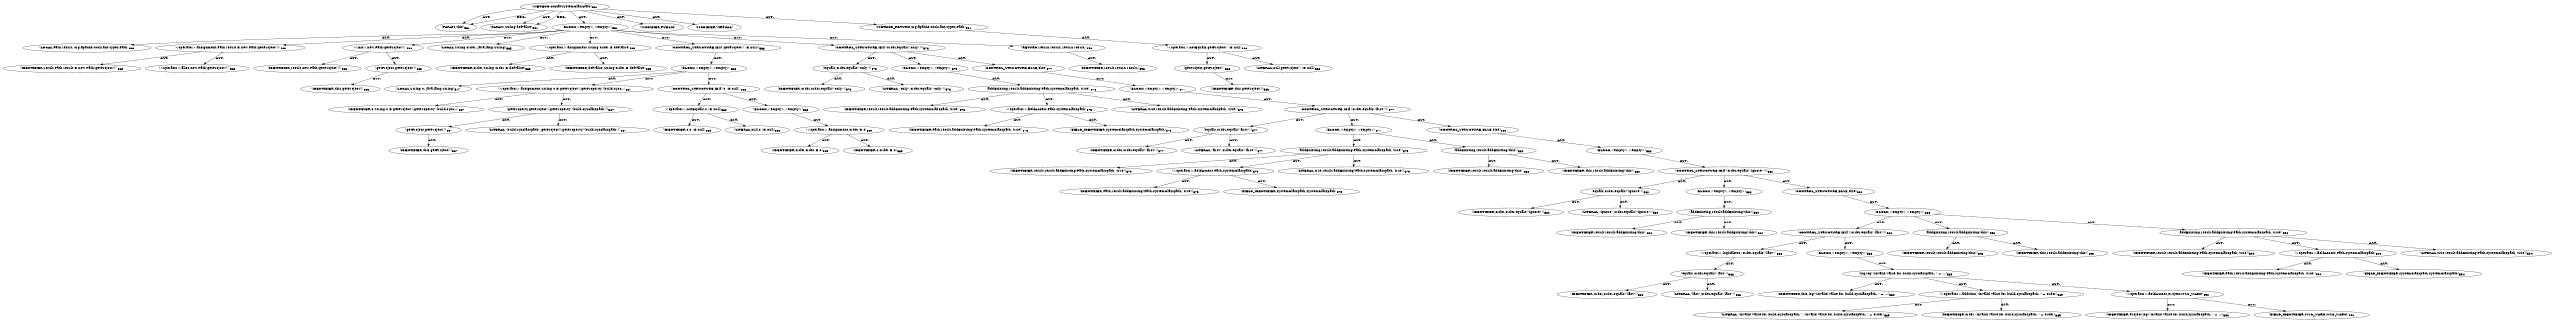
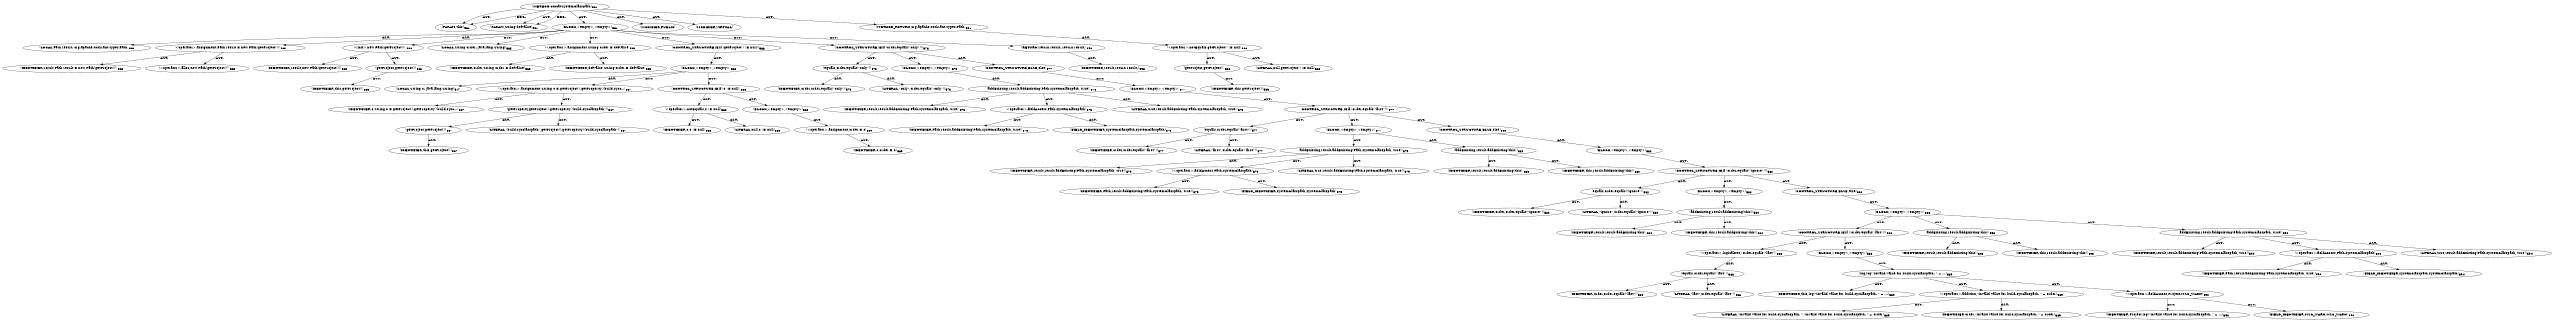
(800, 151) -> none
